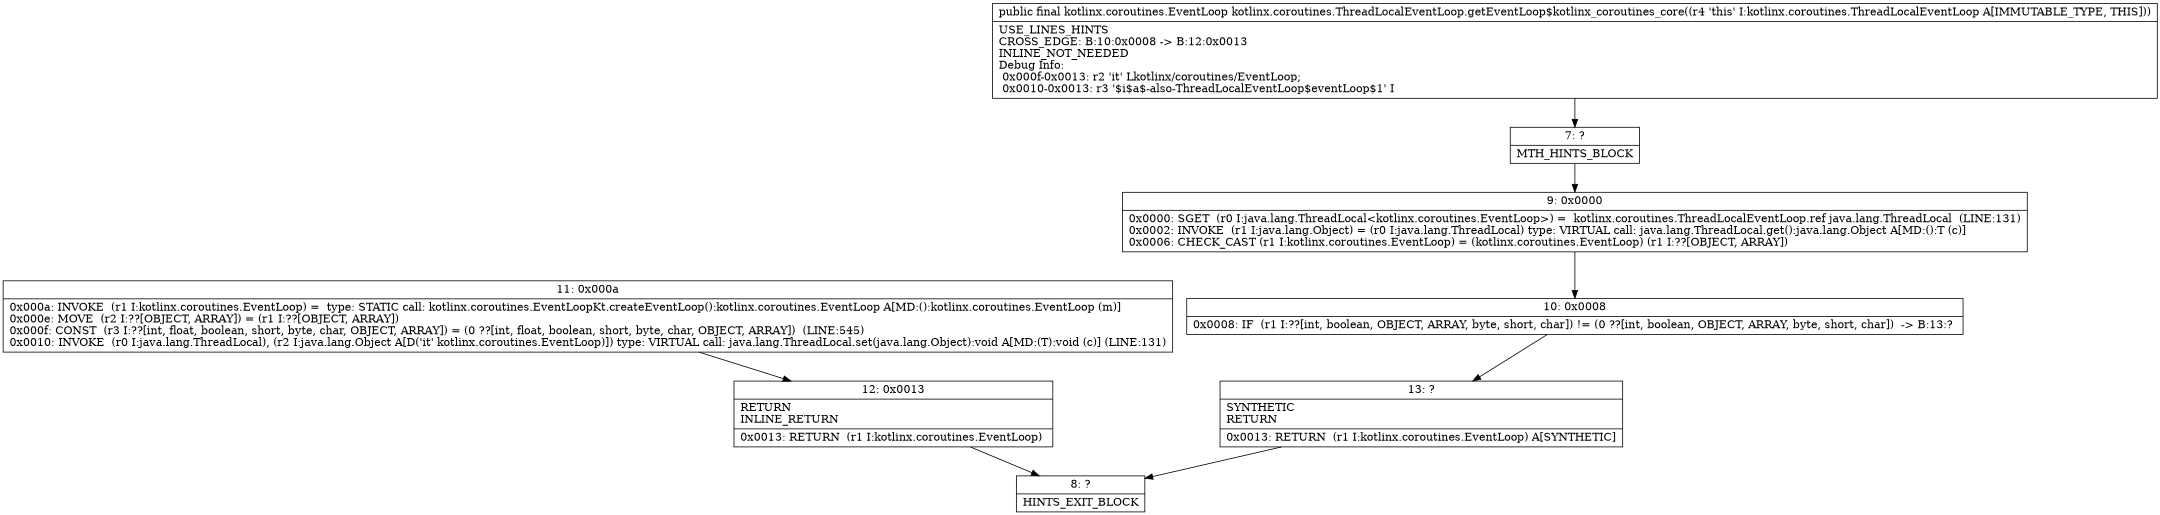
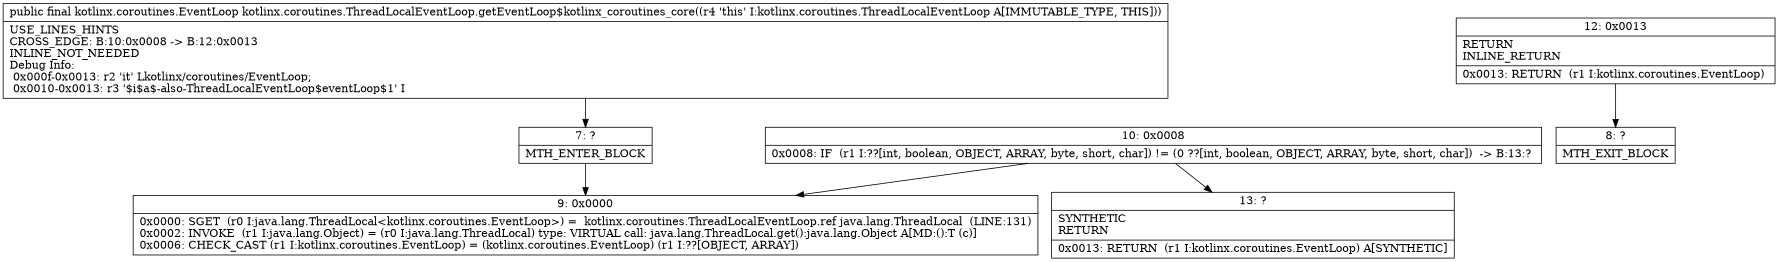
(1575, 154) -> (586, 154)
(1575, 271) -> (916, 179)
(588, 316) -> none
(1217, 462) -> none
(1081, 503) -> (1616, 154)
